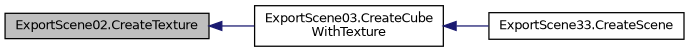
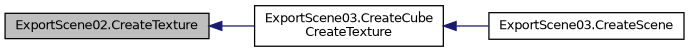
(349, 26) -> (349, 26)
(586, 26) -> (586, 26)
